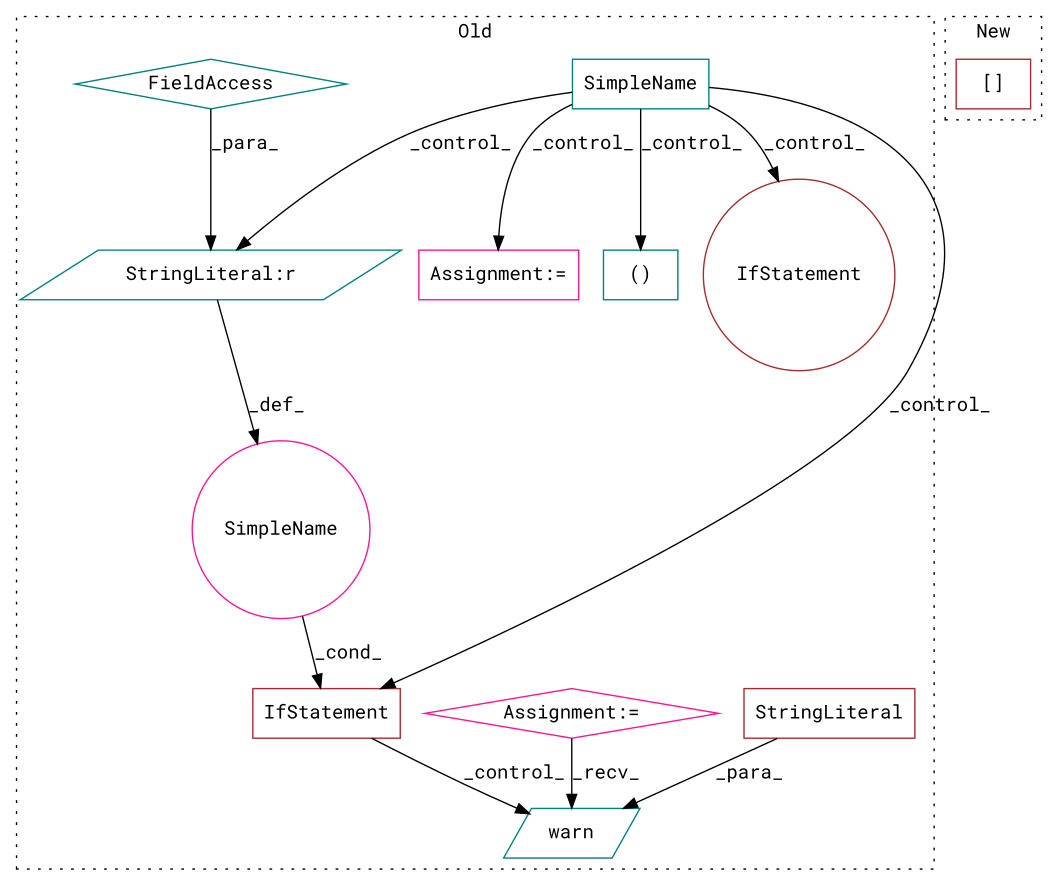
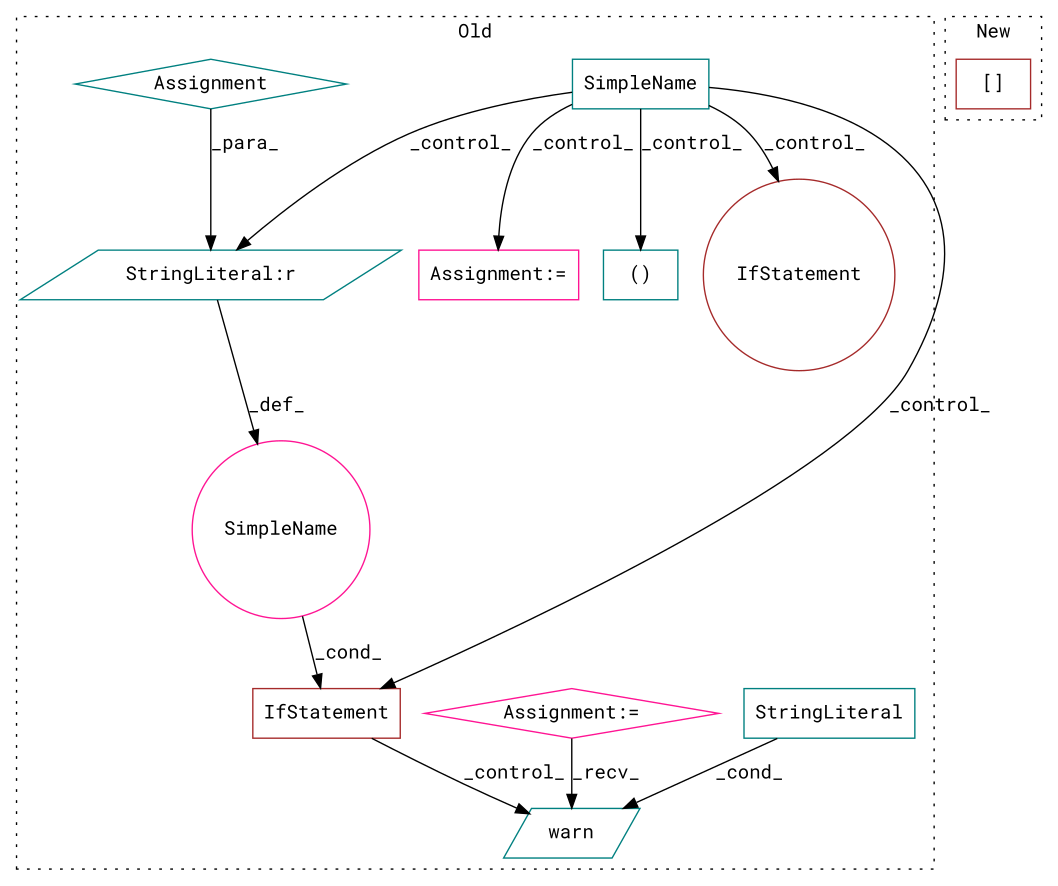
(211, 84) -> (211, 84)
(829, 713) -> (829, 713)
(750, 773) -> (750, 773)
